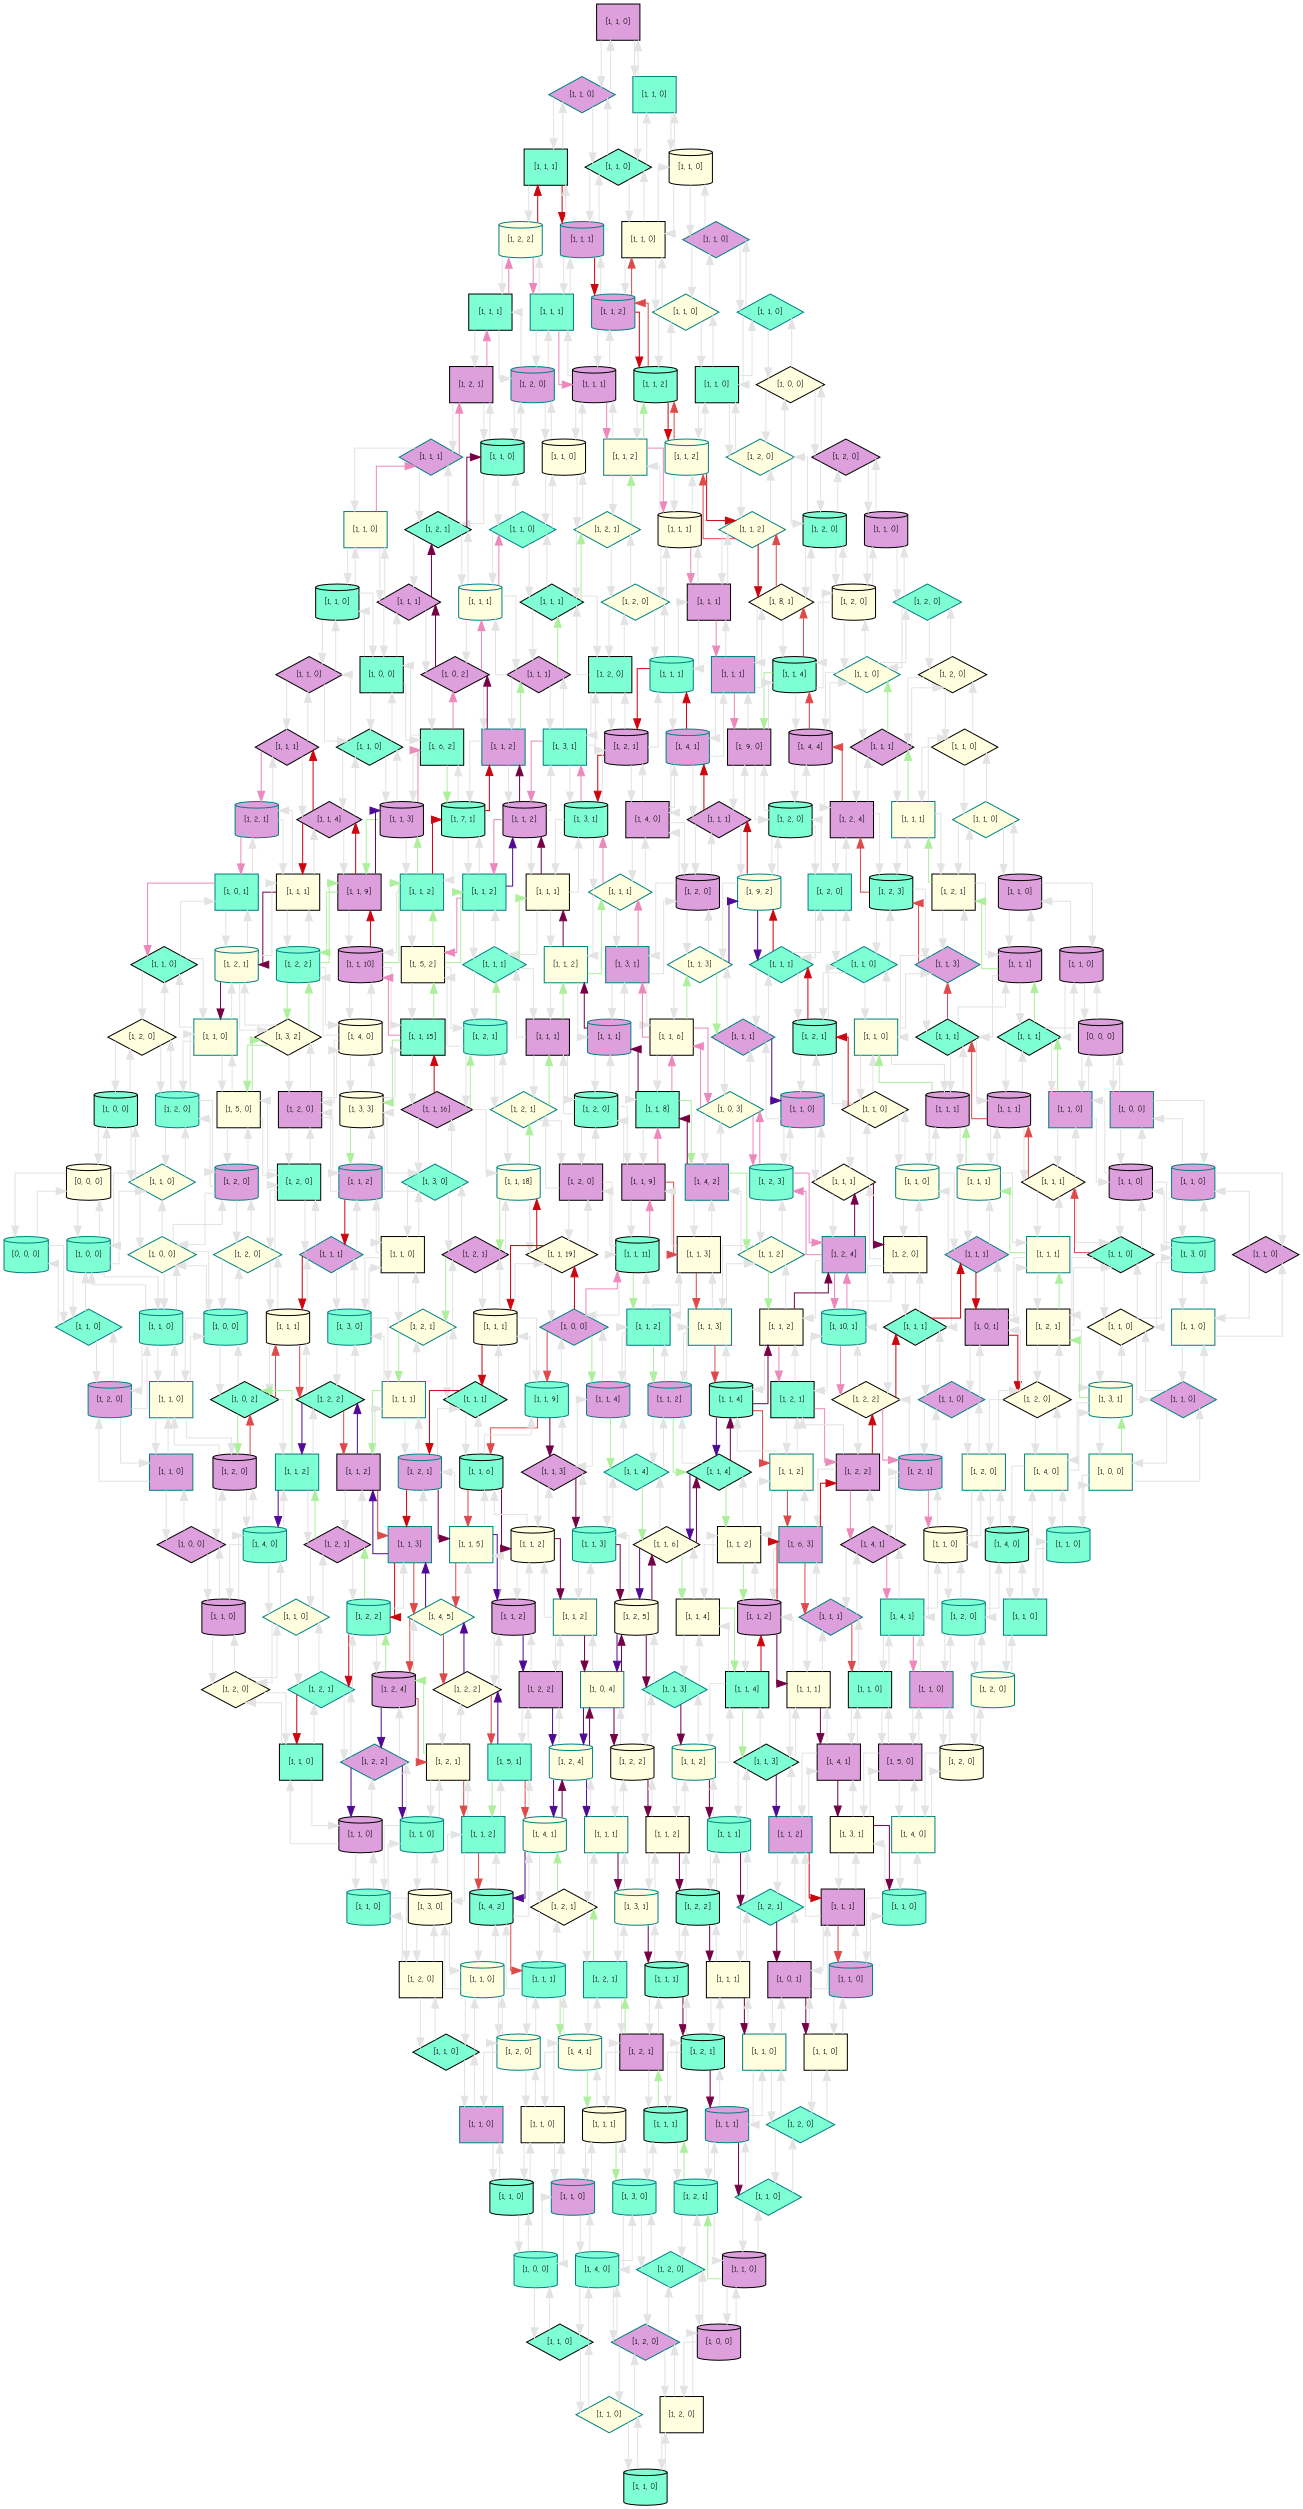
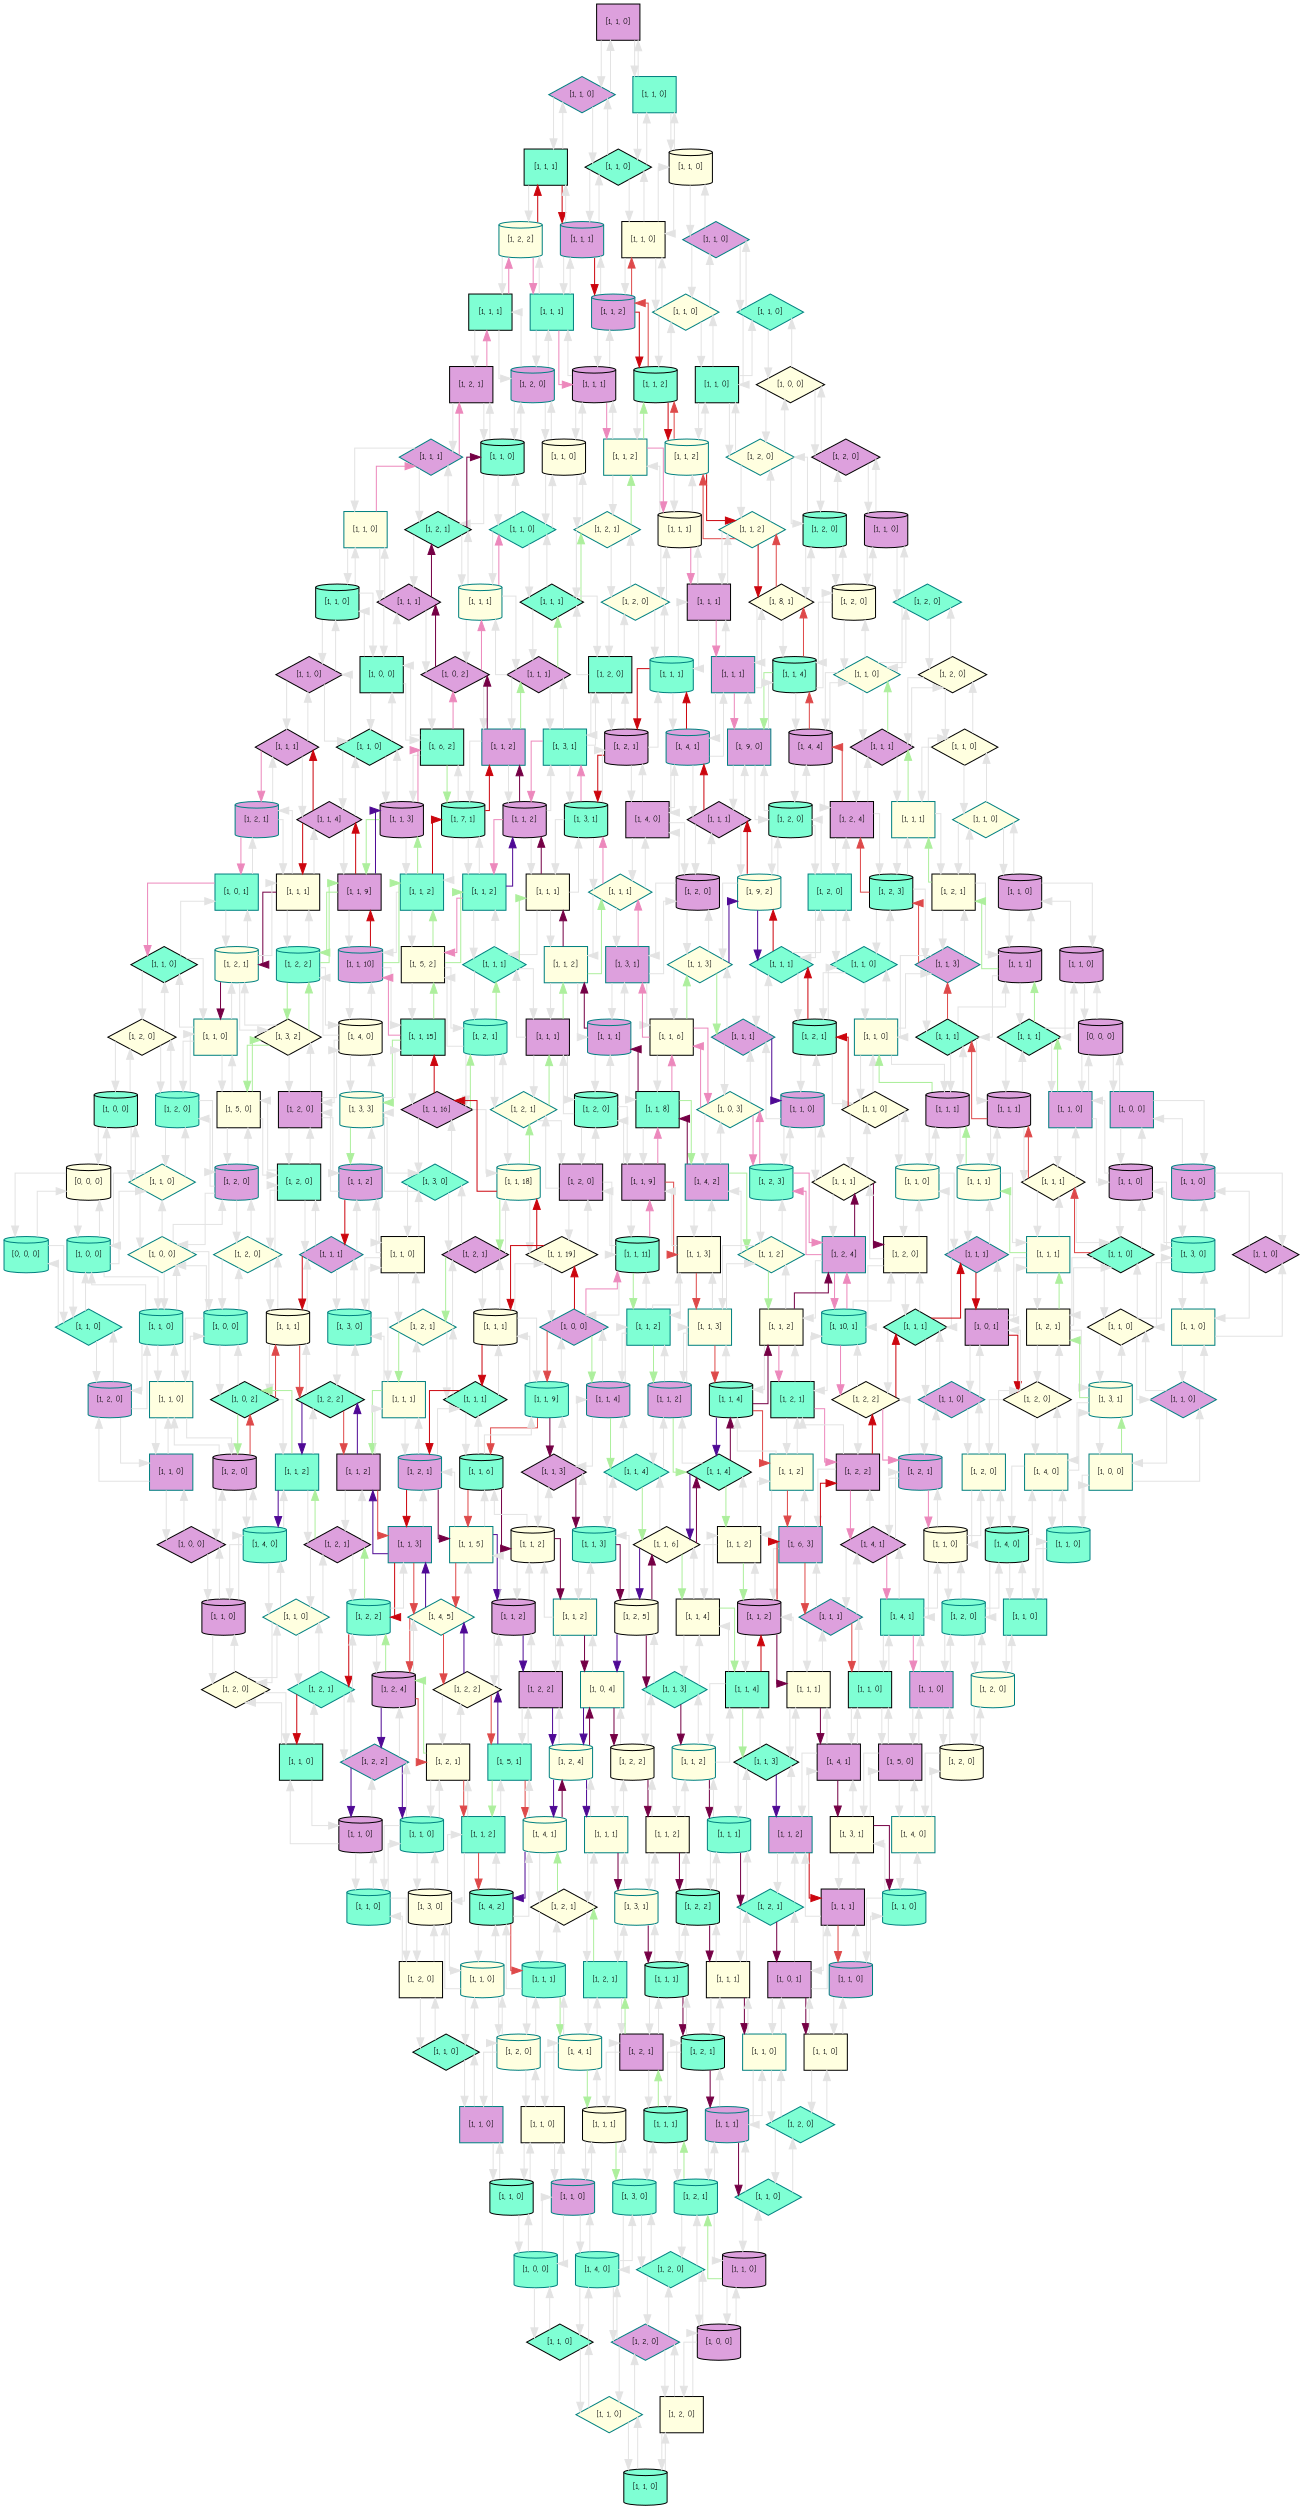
(749, 747) -> (749, 747)
(360, 965) -> (360, 965)
(361, 1110) -> (361, 1110)
none -> (477, 1150)
(622, 1658) -> none
